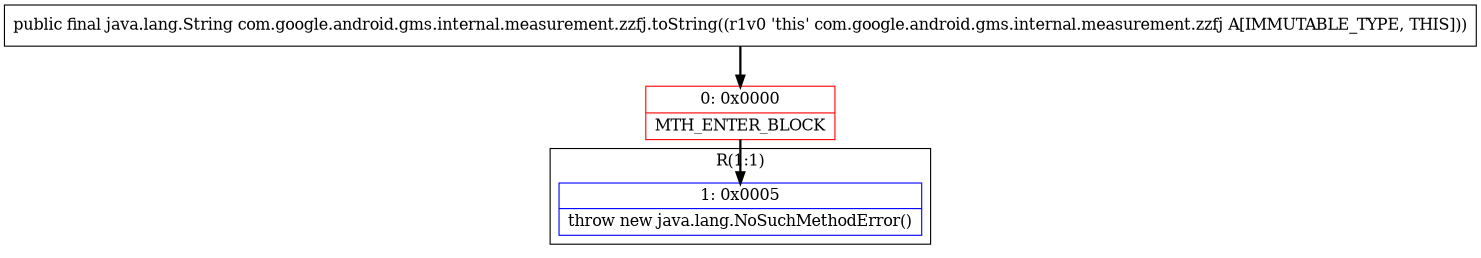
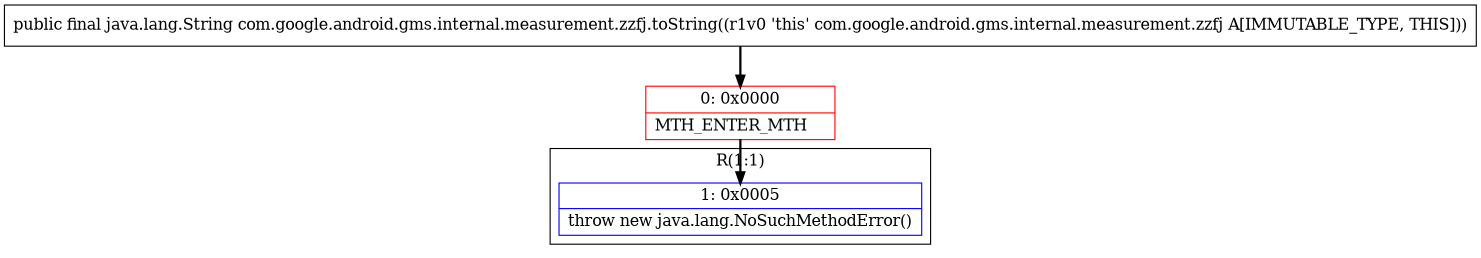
(740, 126) -> (731, 126)
